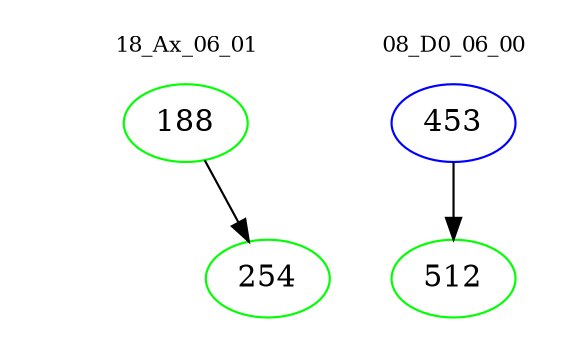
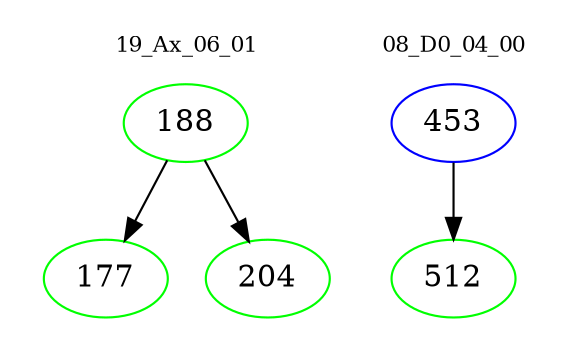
(187, 46) -> (187, 46)
(455, 46) -> (455, 46)
none -> (106, 279)
(268, 279) -> (268, 279)
